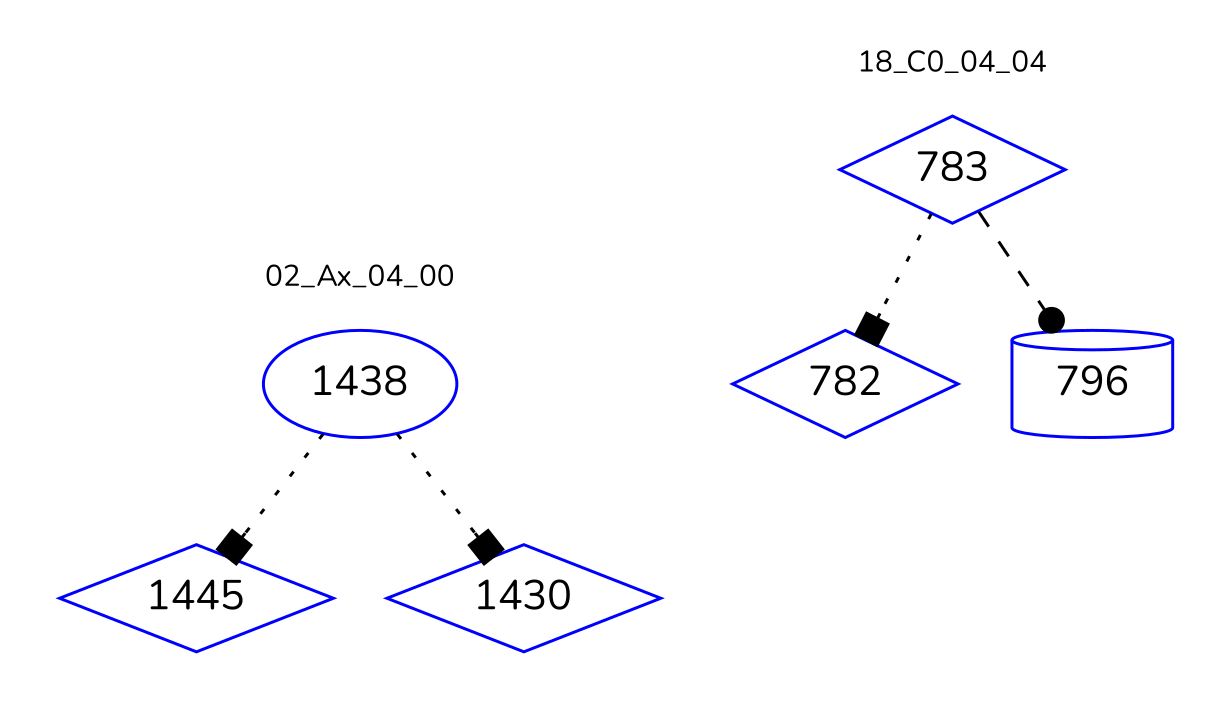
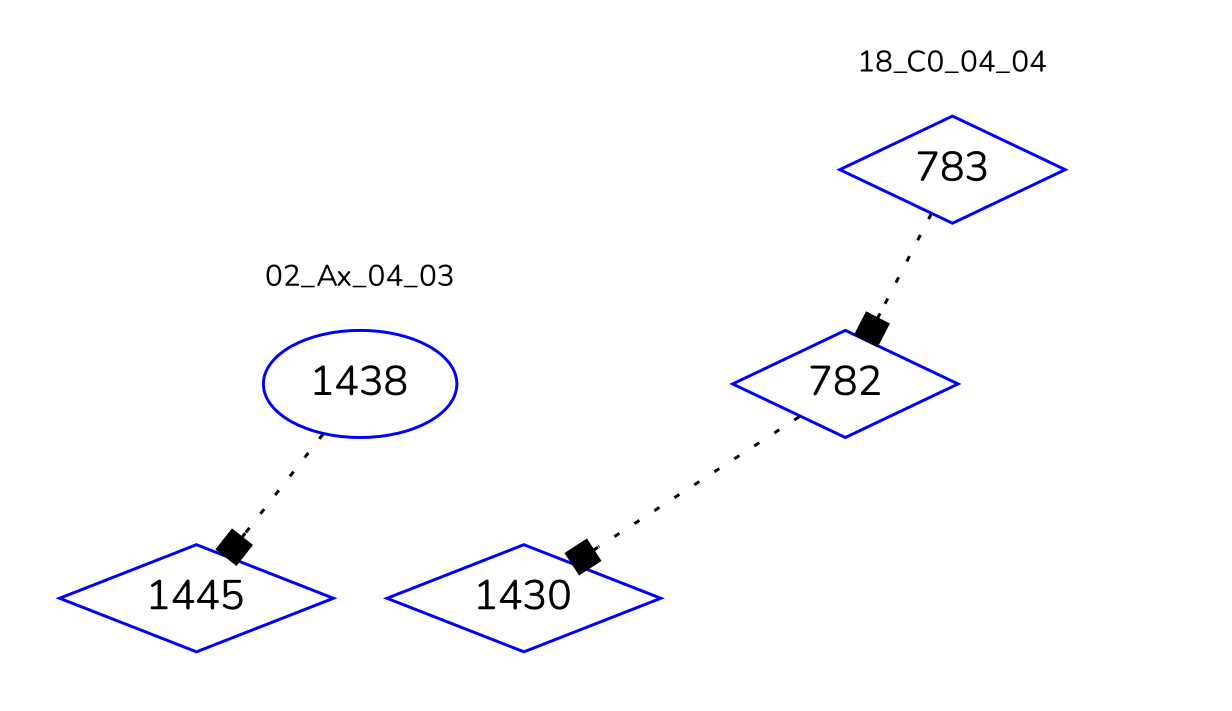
(360, 278) -> (360, 278)
(1092, 384) -> none
(436, 483) -> (664, 505)
